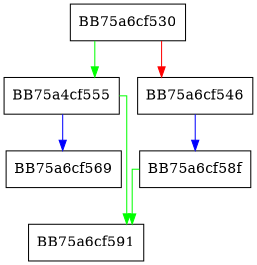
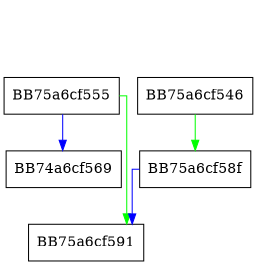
(128, 22) -> none
(62, 96) -> (62, 96)
(195, 127) -> (195, 127)
(64, 169) -> (64, 169)
(132, 188) -> (132, 188)
